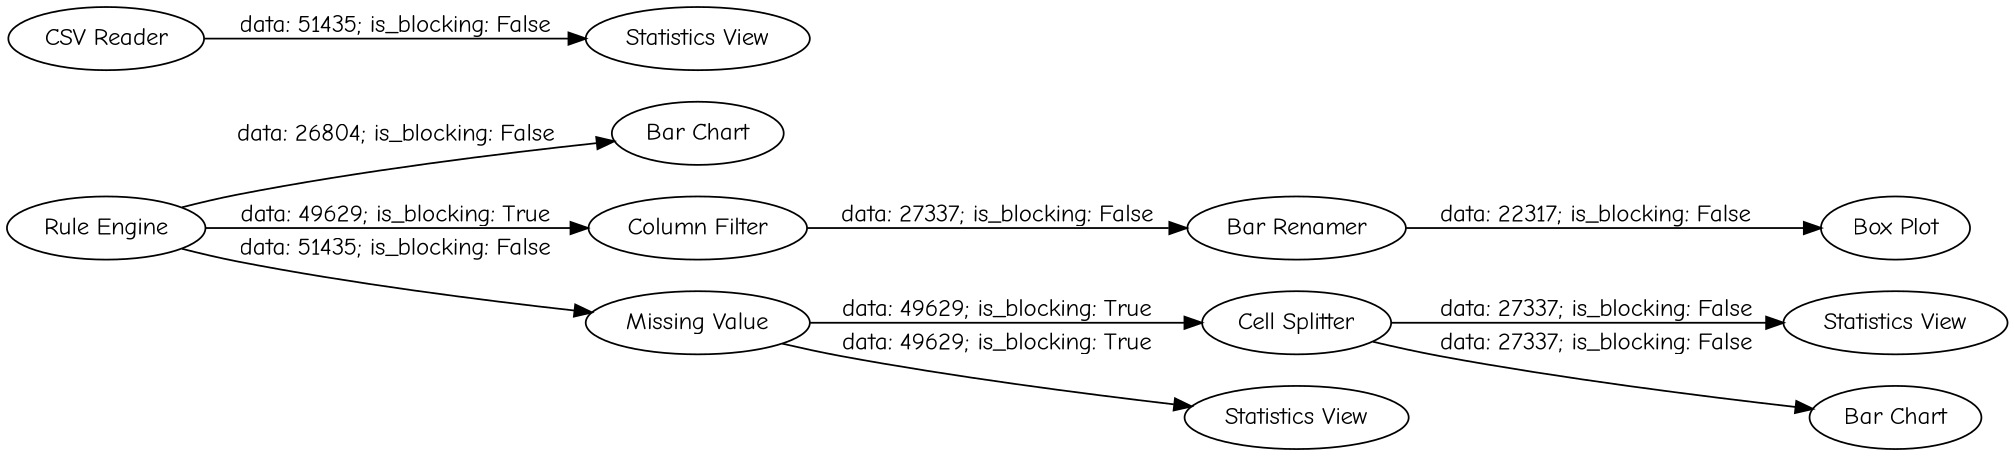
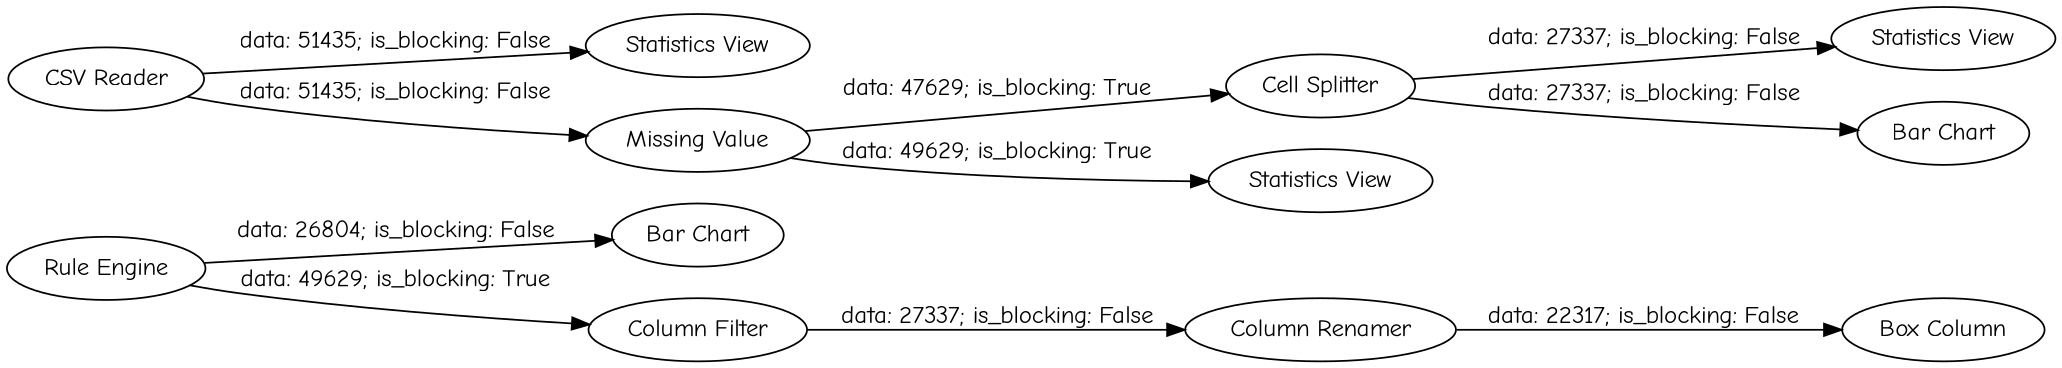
(1297, 228) -> (1321, 330)
(1896, 228) -> (1943, 330)
(377, 285) -> (378, 121)
(997, 310) -> (997, 89)
